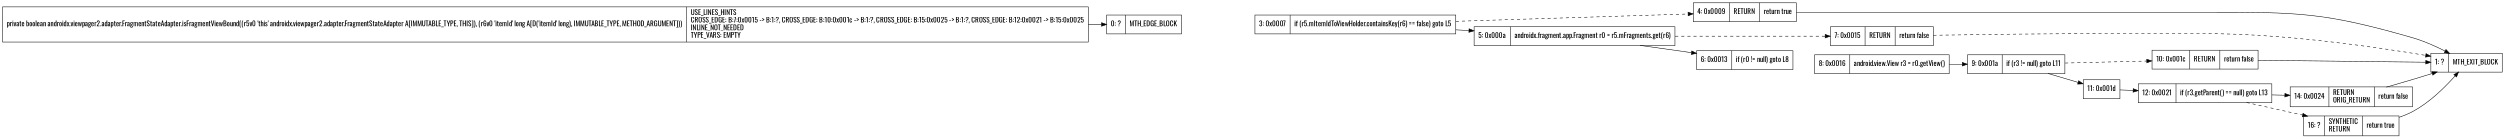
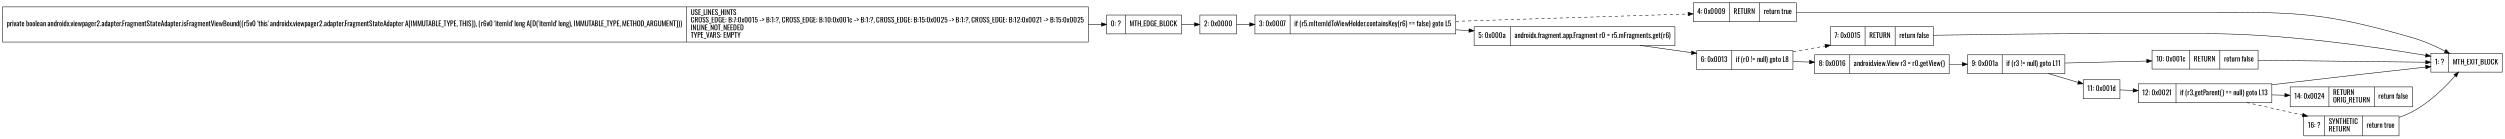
none -> (1218, 24)
(2180, 34) -> (2180, 34)
(1750, 36) -> (1809, 49)
none -> (1801, 62)
(2106, 62) -> (2106, 62)
(2409, 80) -> (2349, 76)
